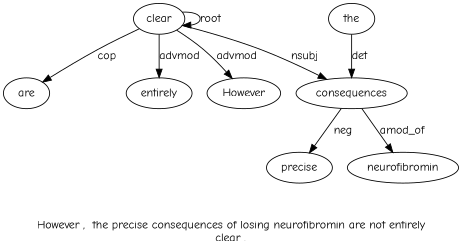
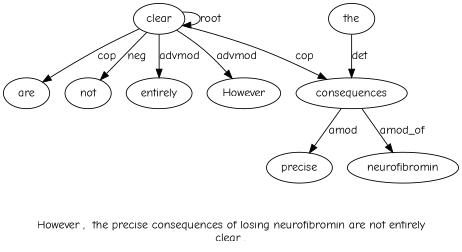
(305, 56) -> (305, 56)
none -> (88, 93)
(343, 130) -> (343, 130)
